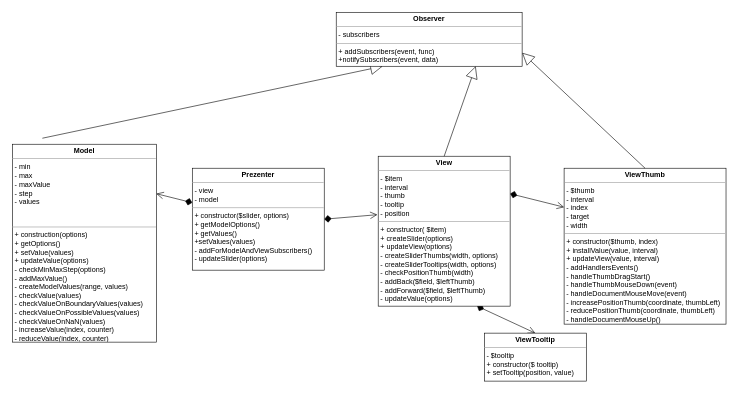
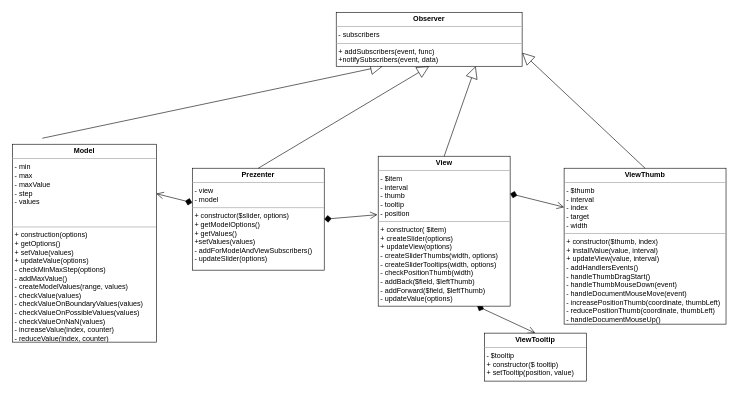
none -> (338, 121)
